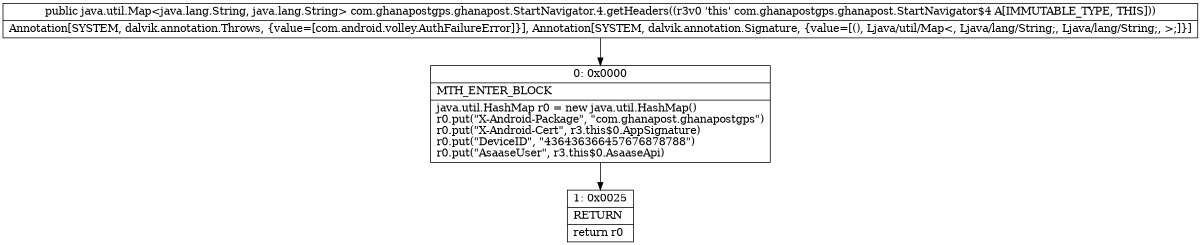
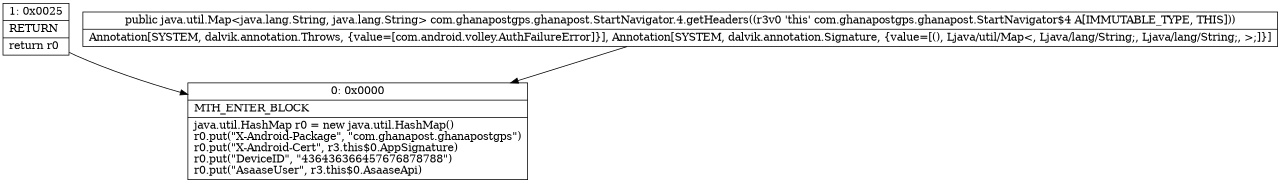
(600, 172) -> (124, 74)
